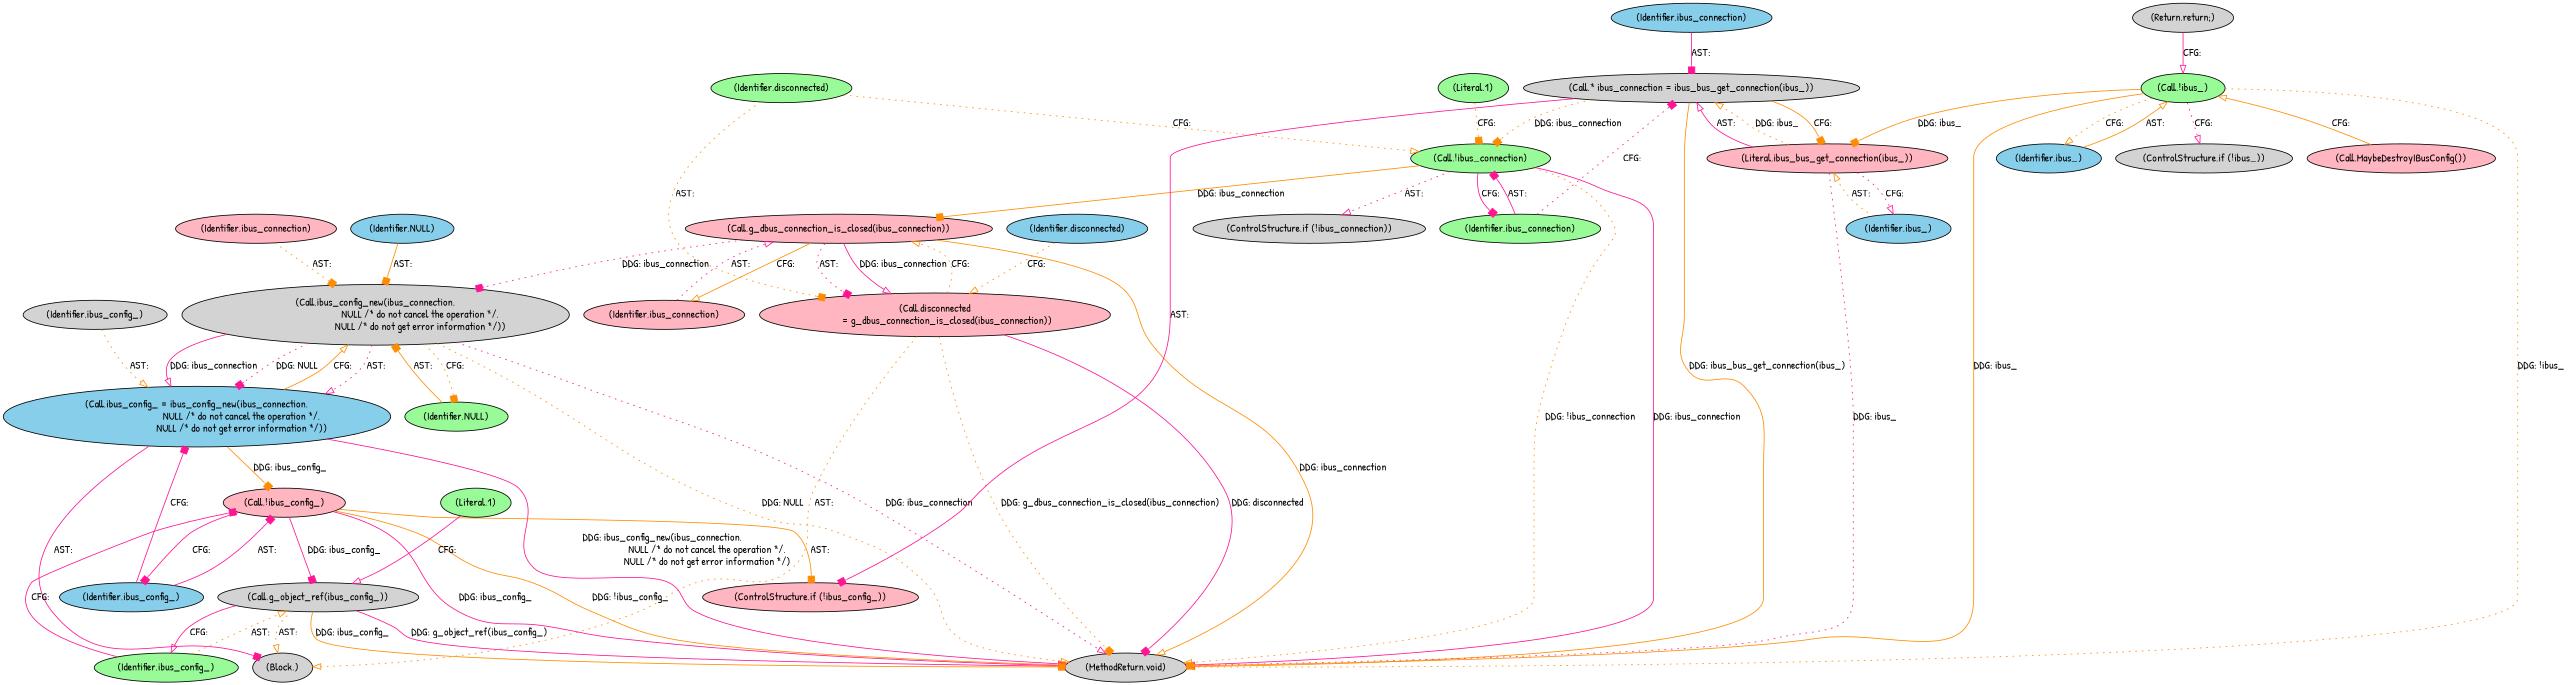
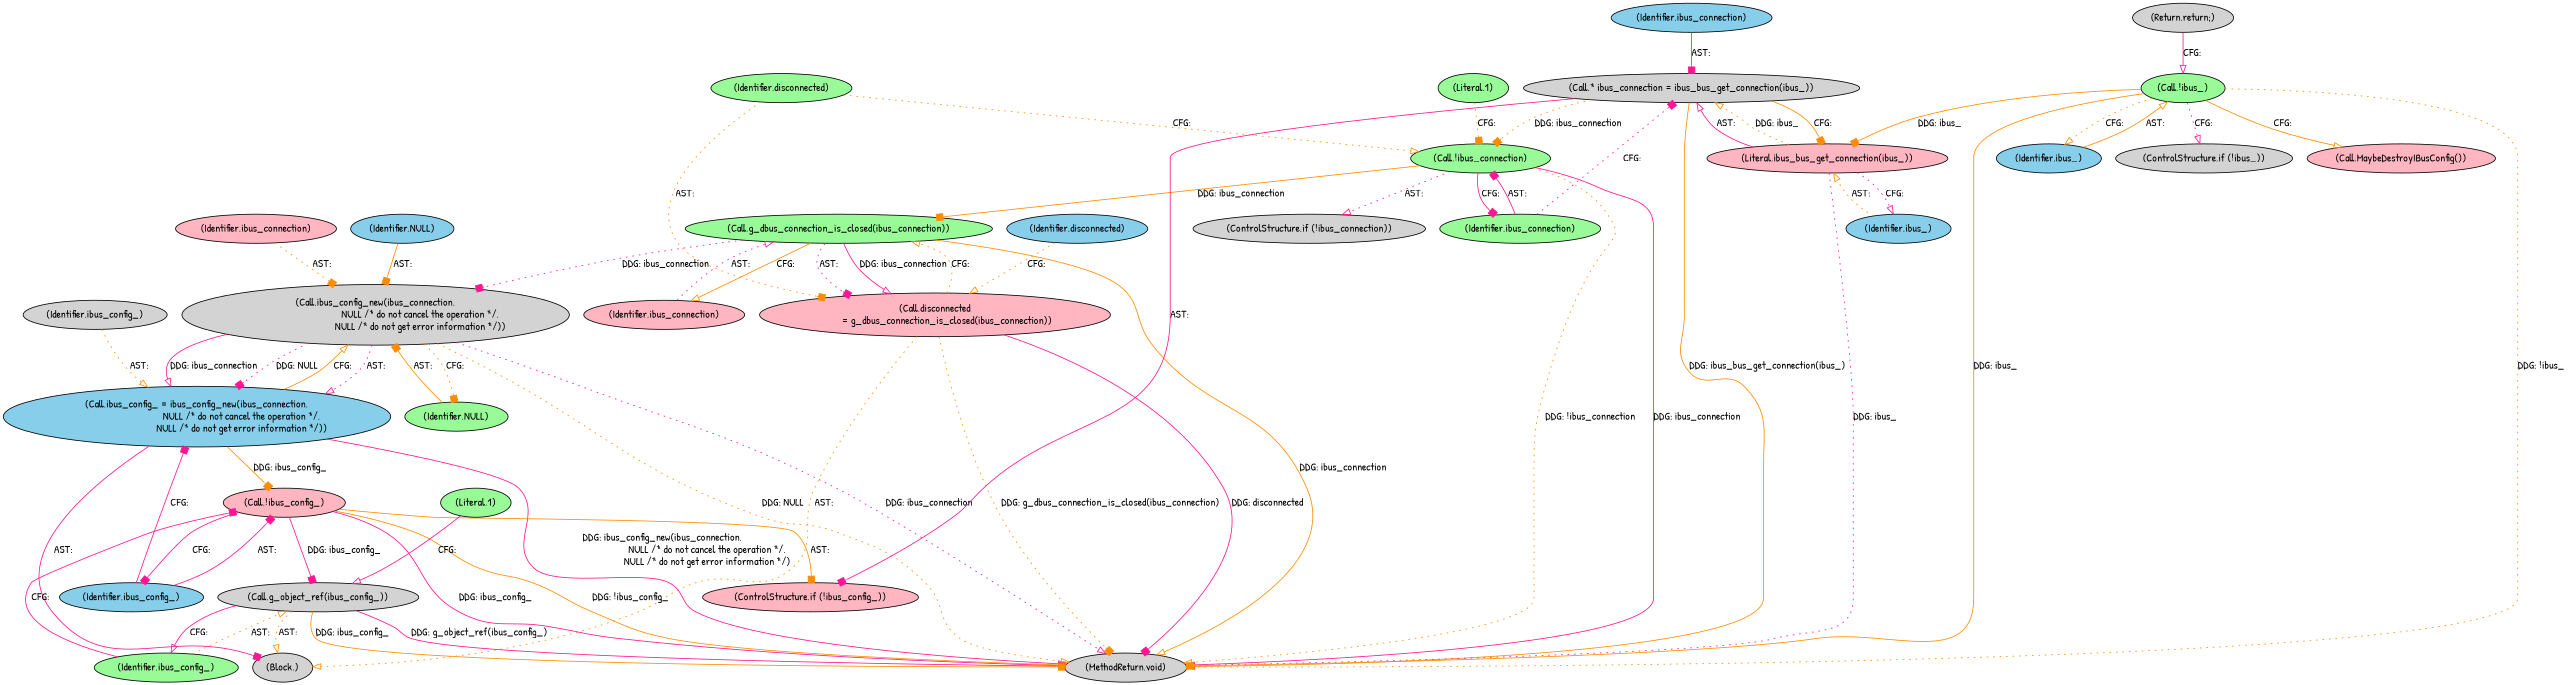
(2300, 118) -> (2268, 127)
(839, 229) -> (839, 229)
